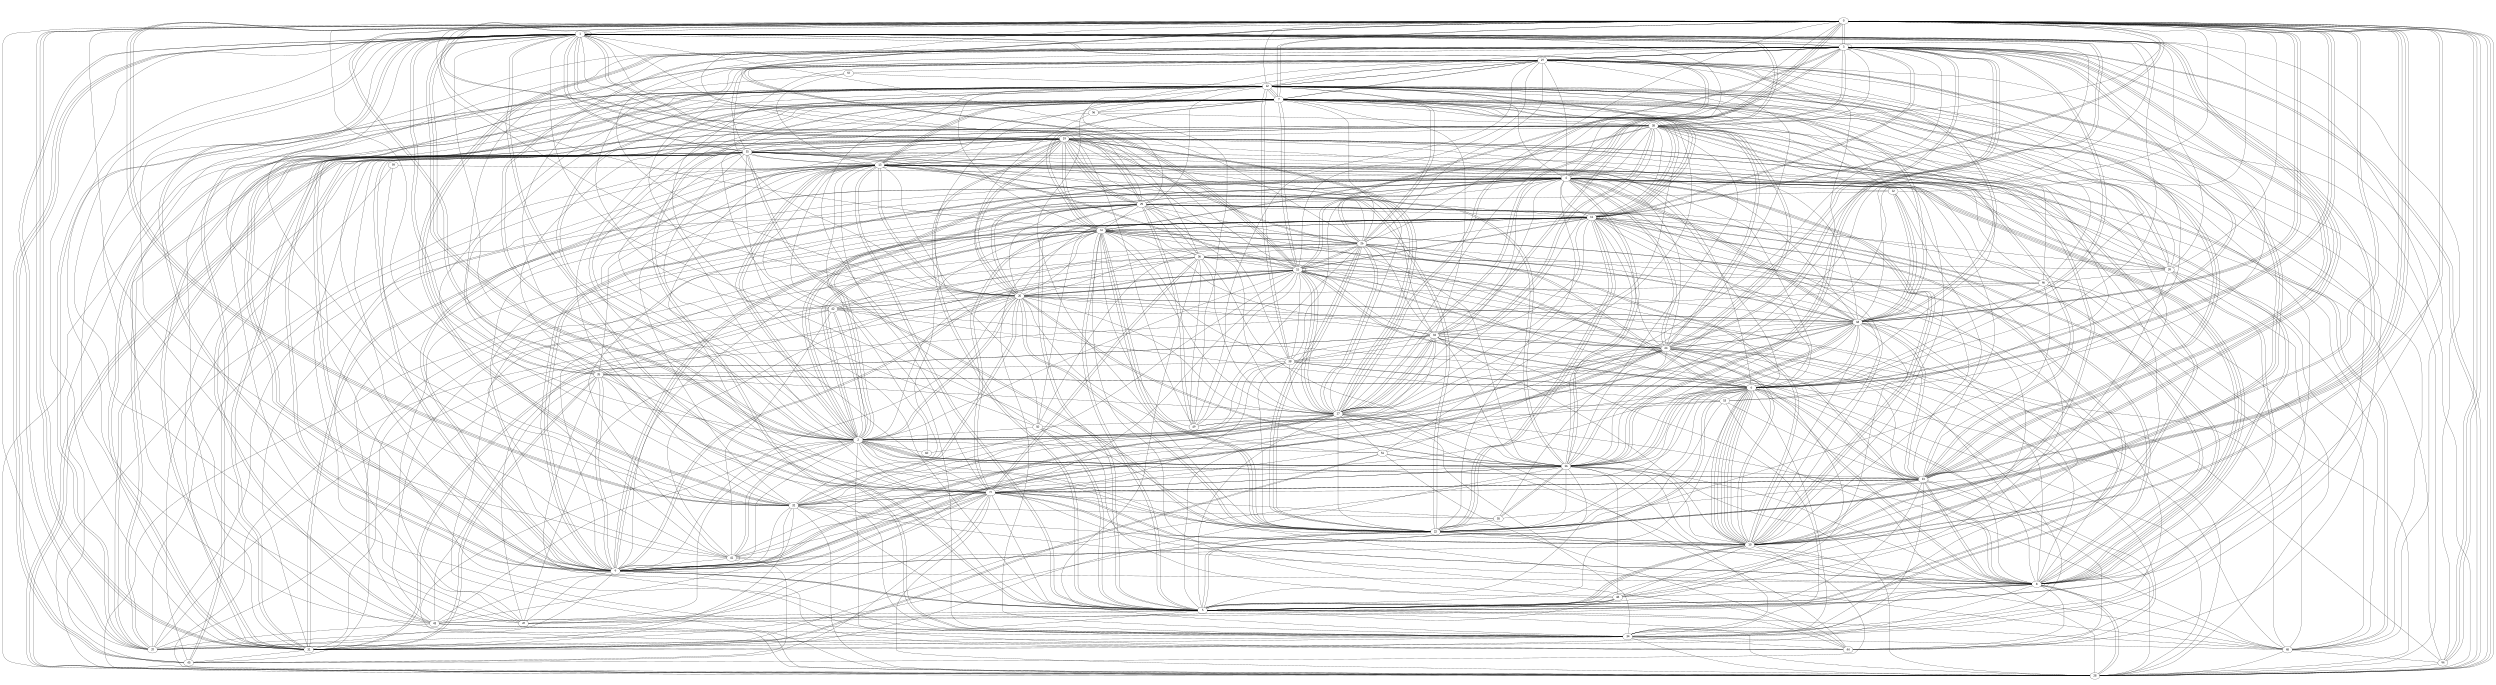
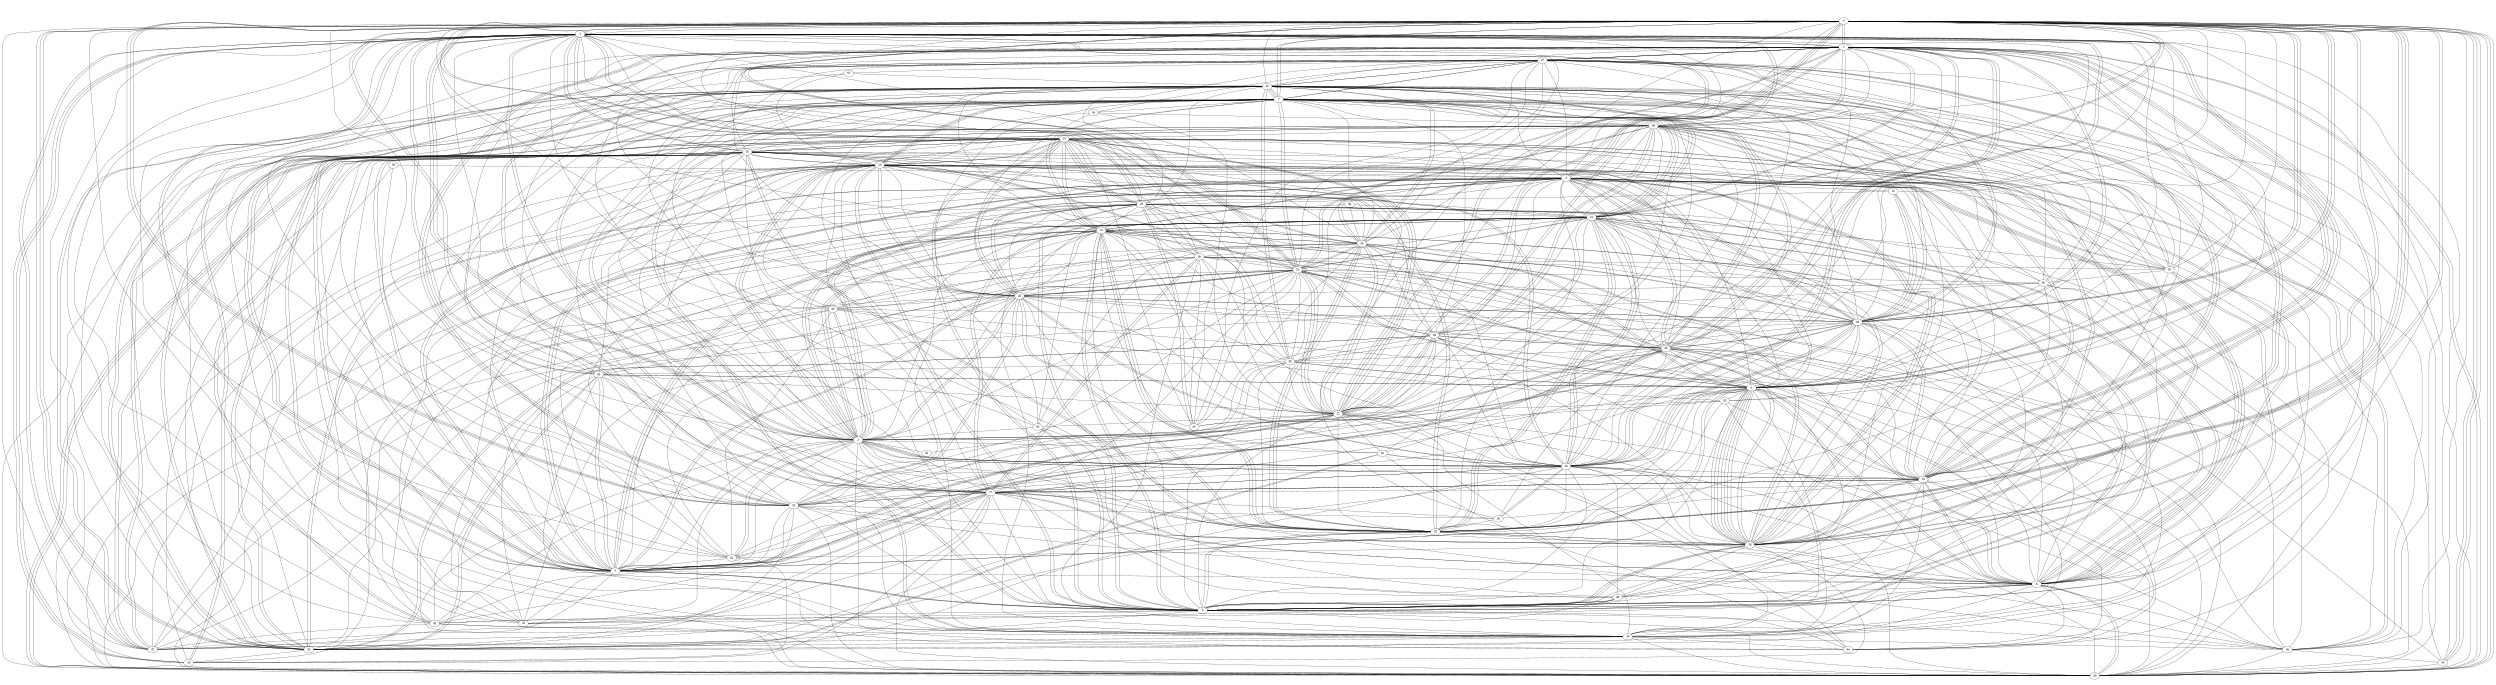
none -> (1349, 204)
(820, 298) -> (1092, 220)
(1084, 336) -> none
(2356, 439) -> (2467, 95)
none -> (2013, 521)
(1420, 572) -> (1294, 593)
(587, 636) -> (1474, 53)
